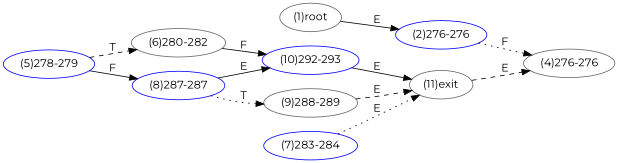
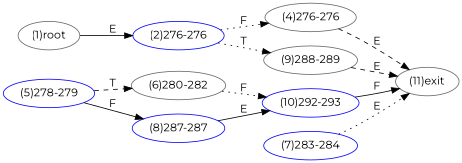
(240, 51) -> (240, 94)
(377, 67) -> (377, 87)
(497, 76) -> (371, 46)
(233, 101) -> (240, 47)
